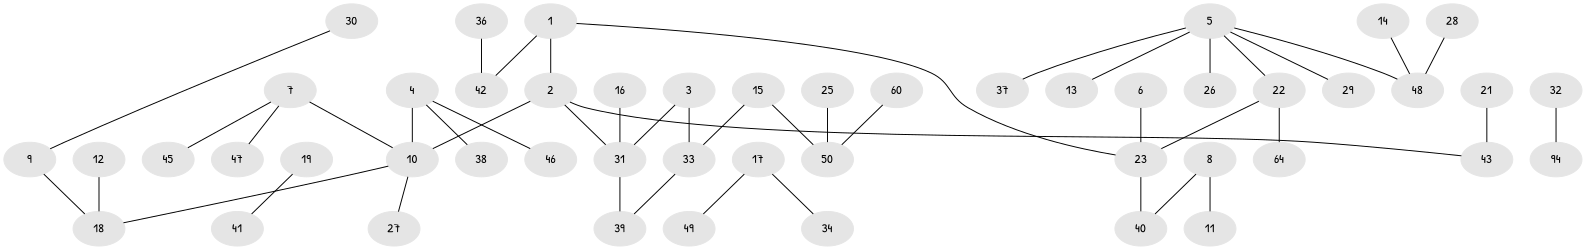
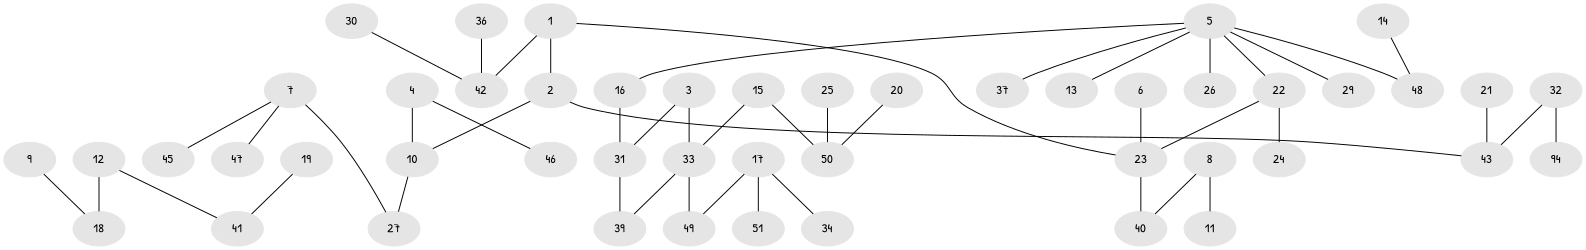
(1452, 21) -> none
none -> (910, 40)
(190, 88) -> (417, 56)
(897, 90) -> (897, 90)
(351, 125) -> (351, 155)
(585, 125) -> none
none -> (1522, 125)
(482, 160) -> none
(1279, 160) -> (1279, 160)
none -> (168, 194)
none -> (689, 194)
(256, 195) -> none
none -> (758, 229)
